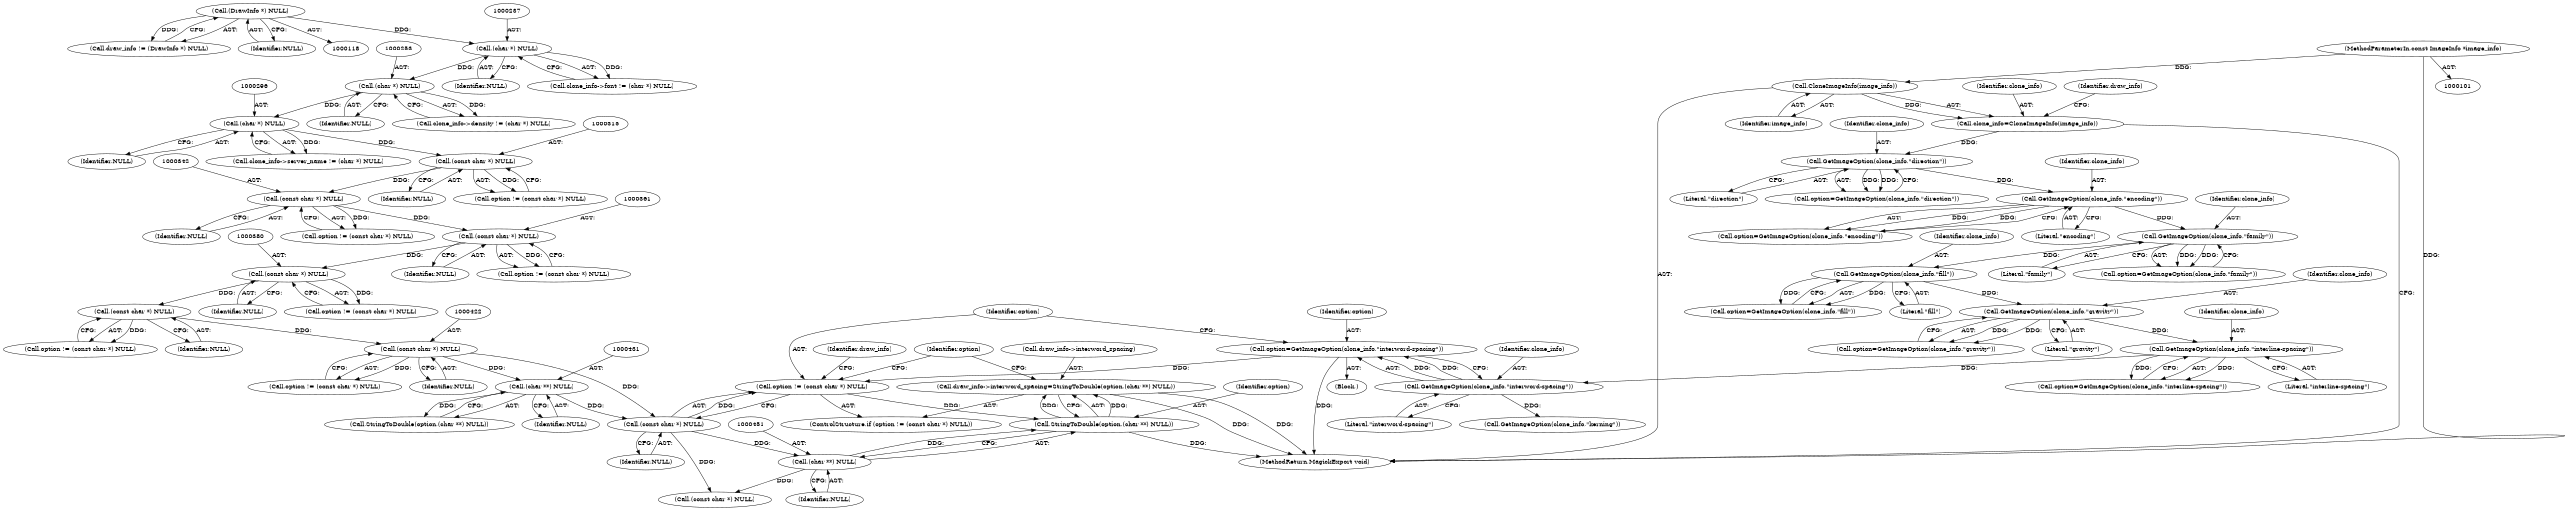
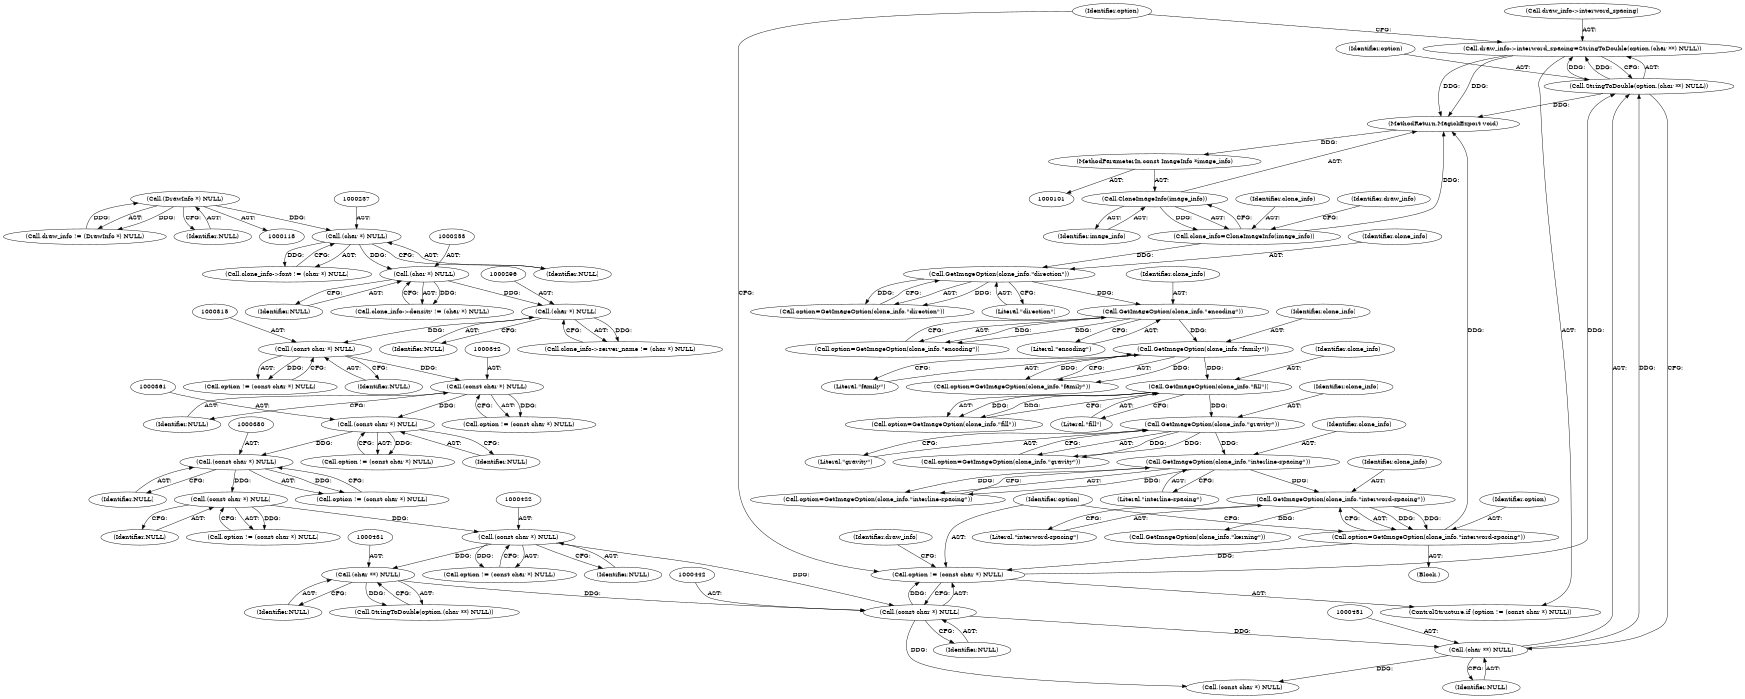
(199, 30) -> (103, 218)
(2184, 68) -> (1163, 180)
none -> (1229, 214)
(2408, 293) -> (1452, 180)
(2233, 447) -> (1302, 142)
none -> (692, 575)
